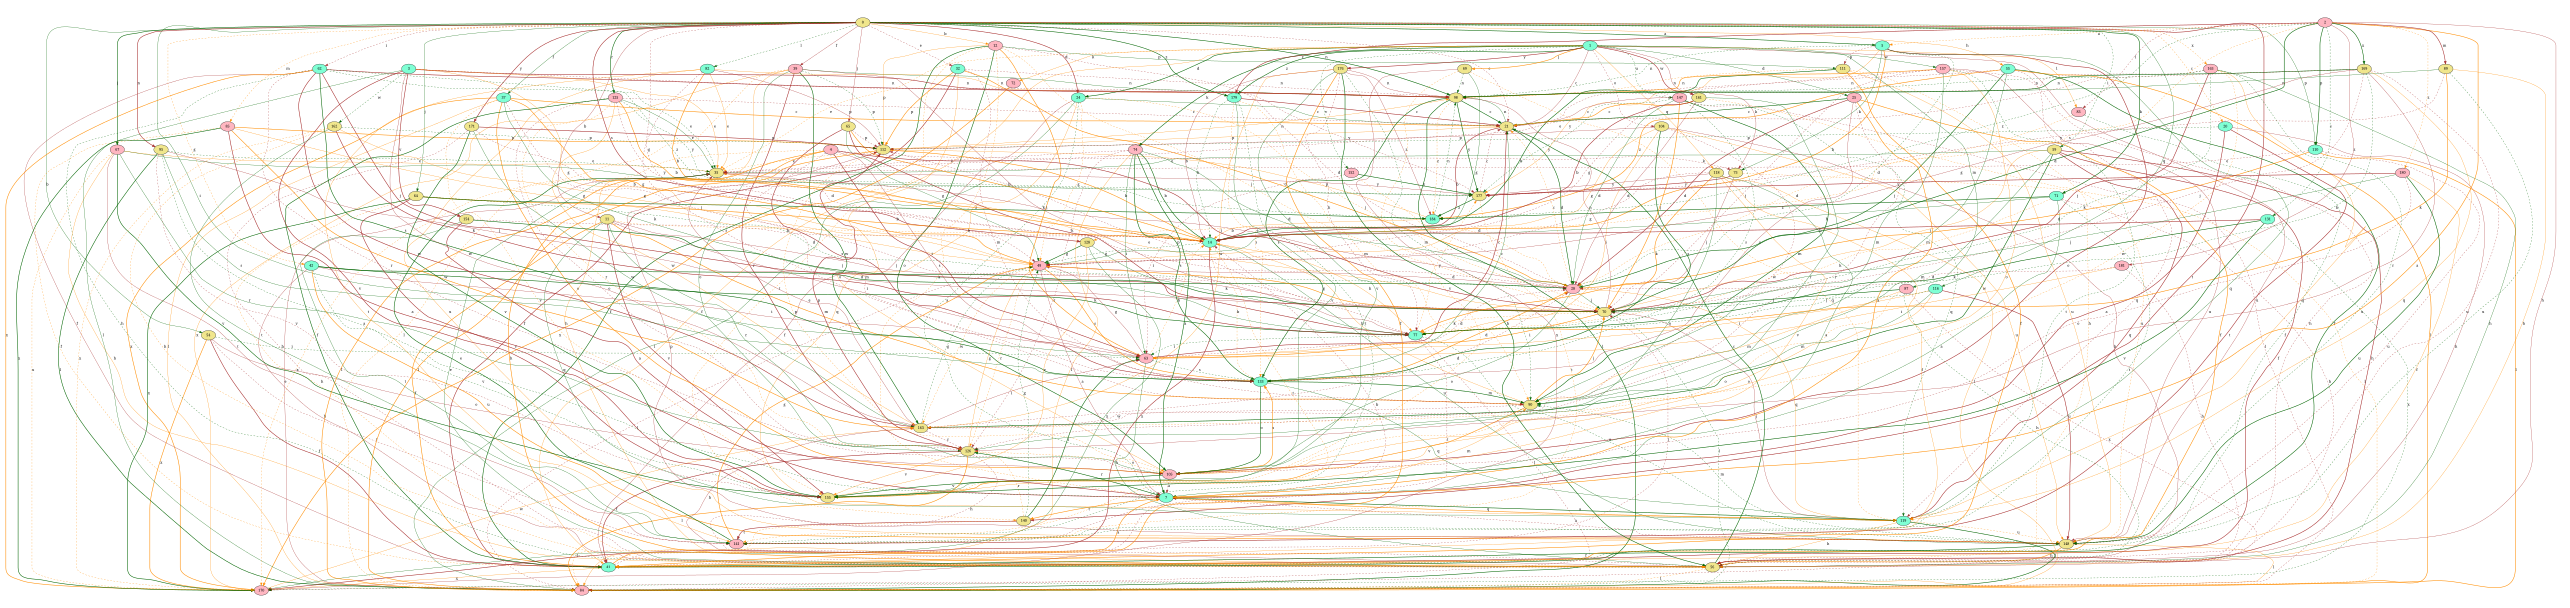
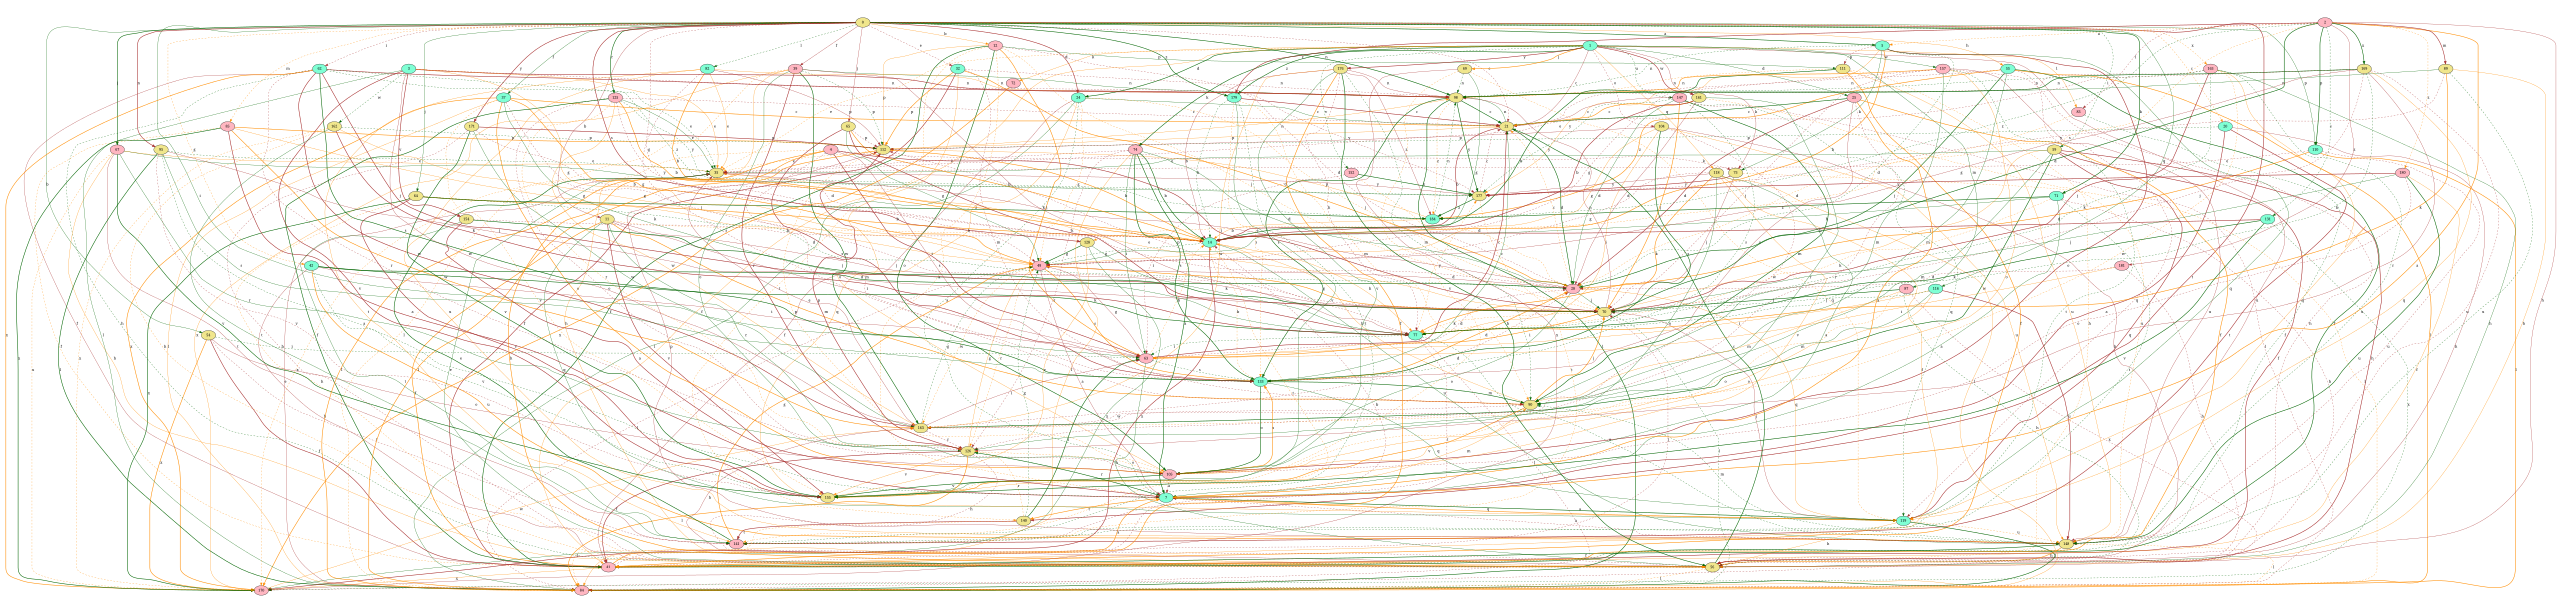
(609, 567) -> (609, 567)
(1539, 588) -> (1539, 588)
